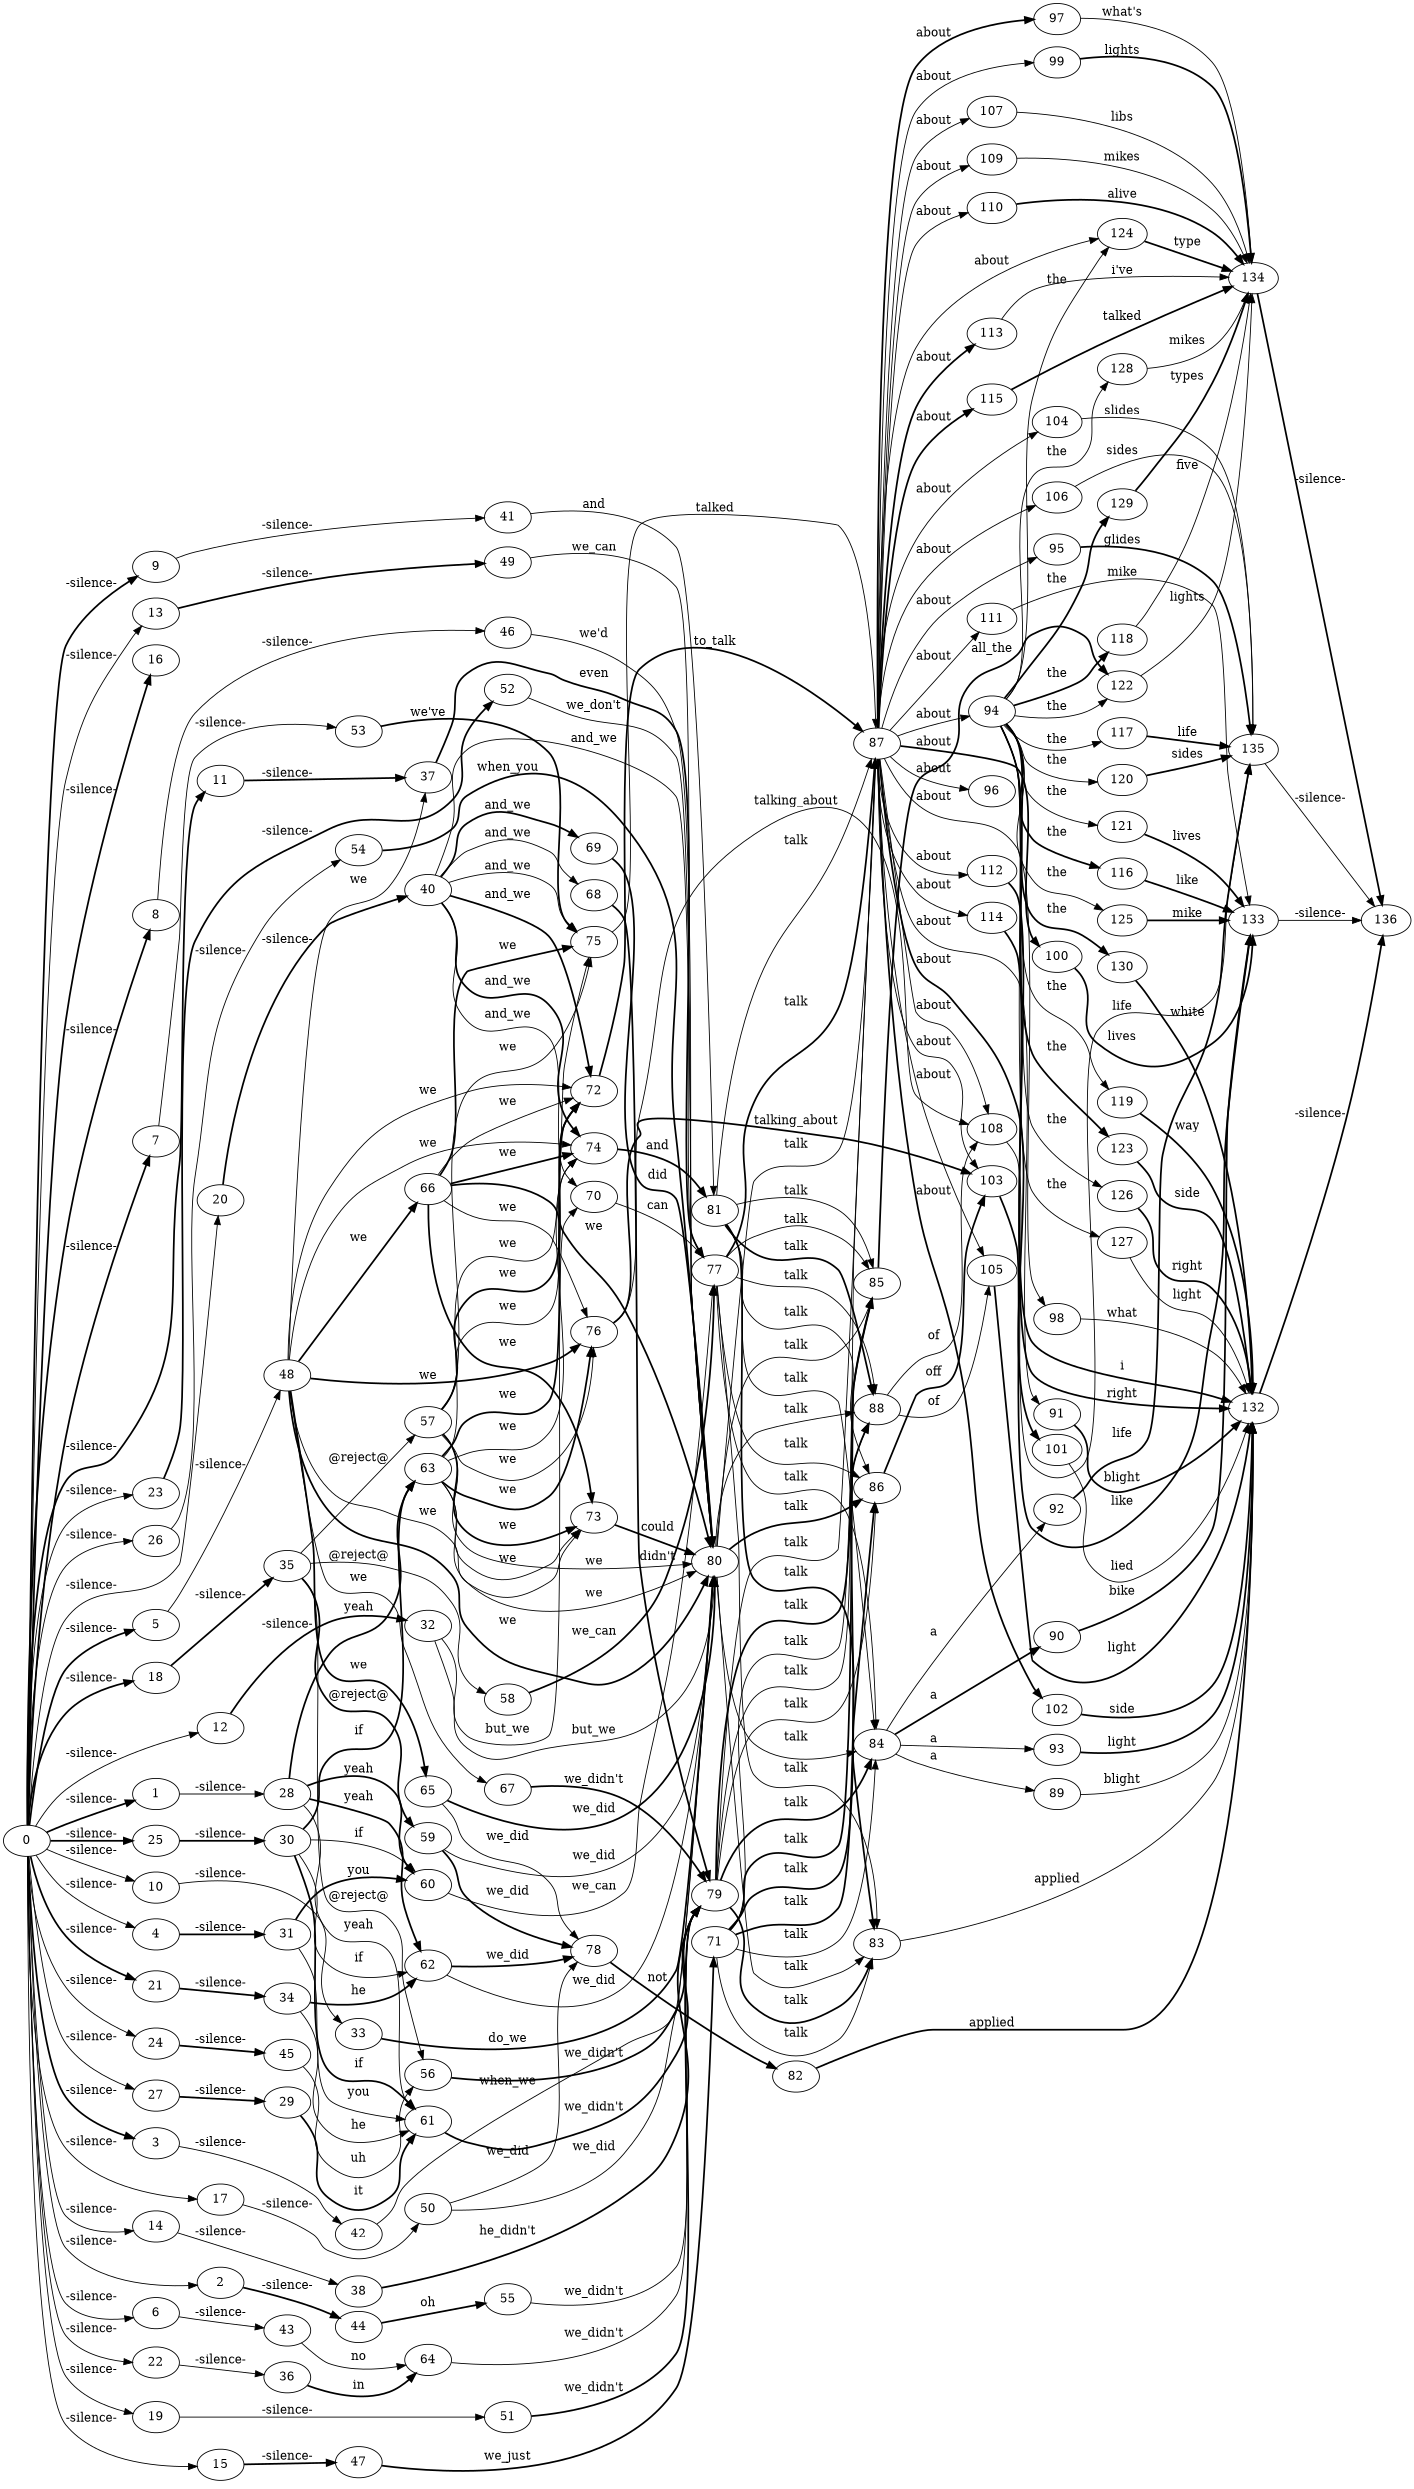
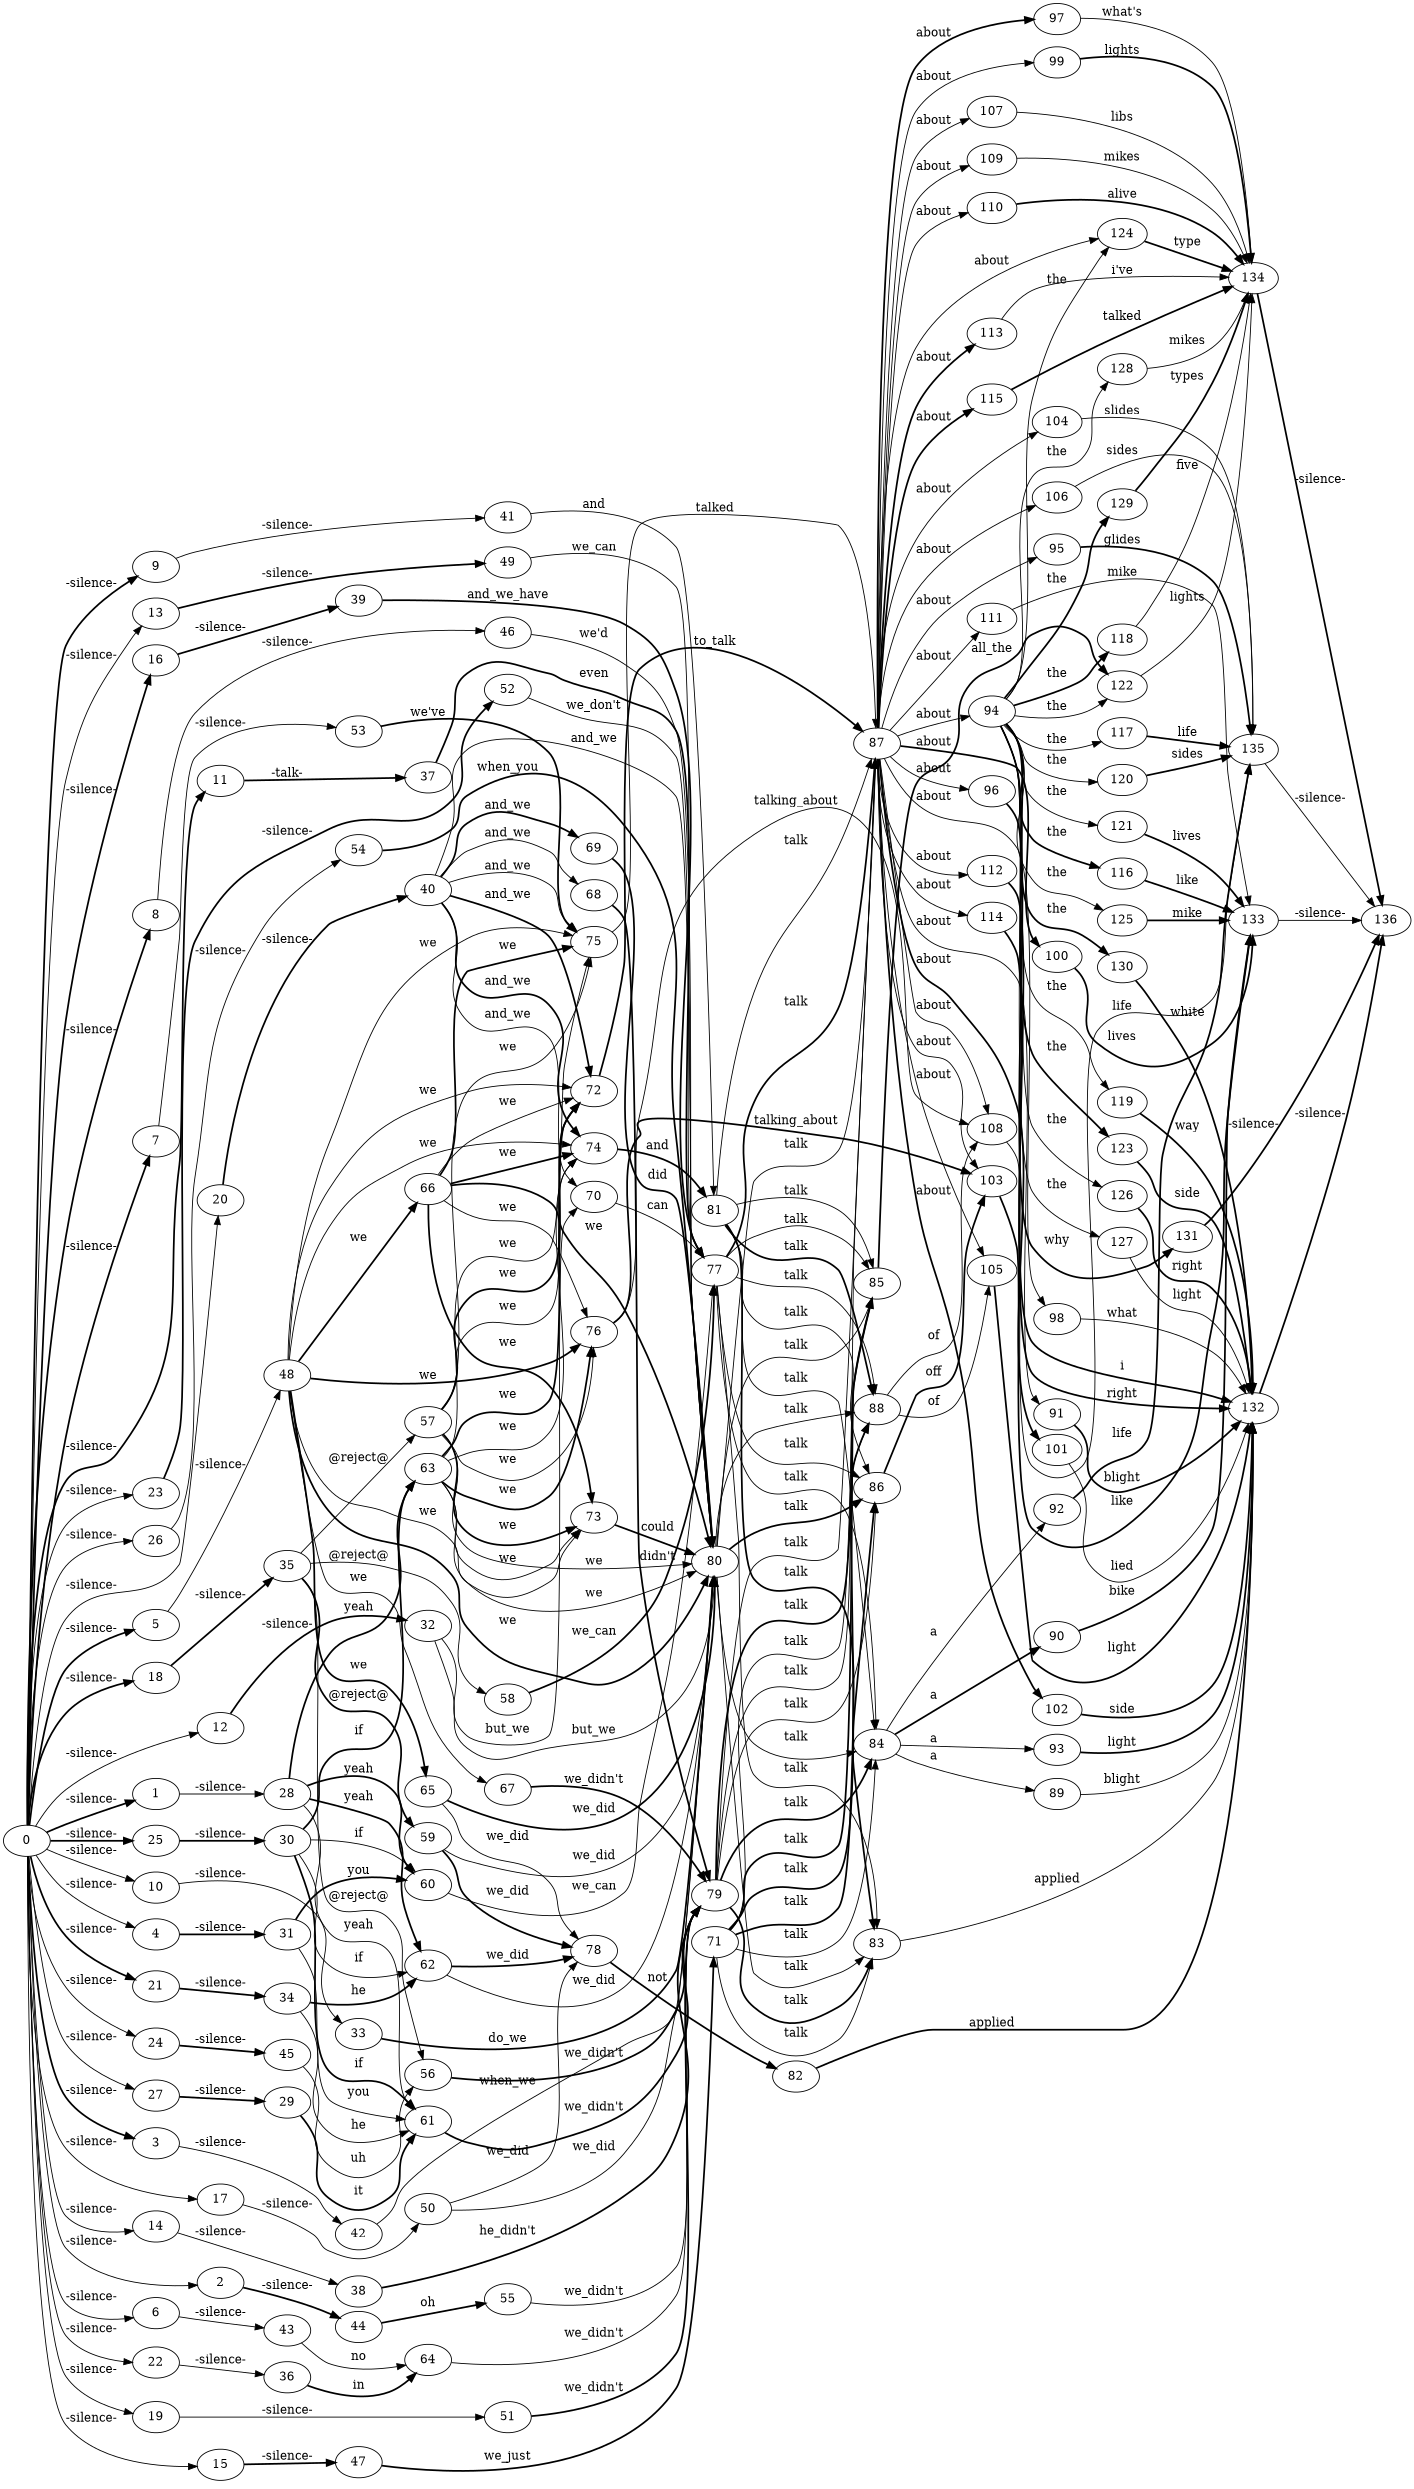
none -> (359, 601)
(287, 774) -> (287, 774)
(306, 1058) -> (352, 1081)
none -> (1188, 1237)
